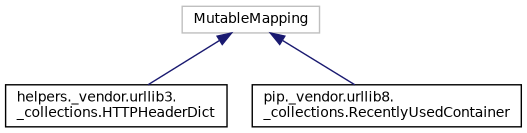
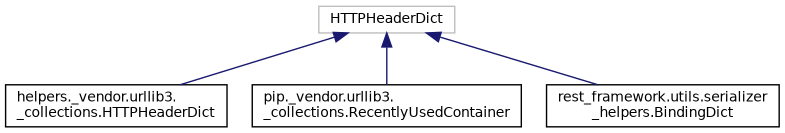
(251, 20) -> (387, 20)
(387, 106) -> (387, 106)
none -> (663, 106)
